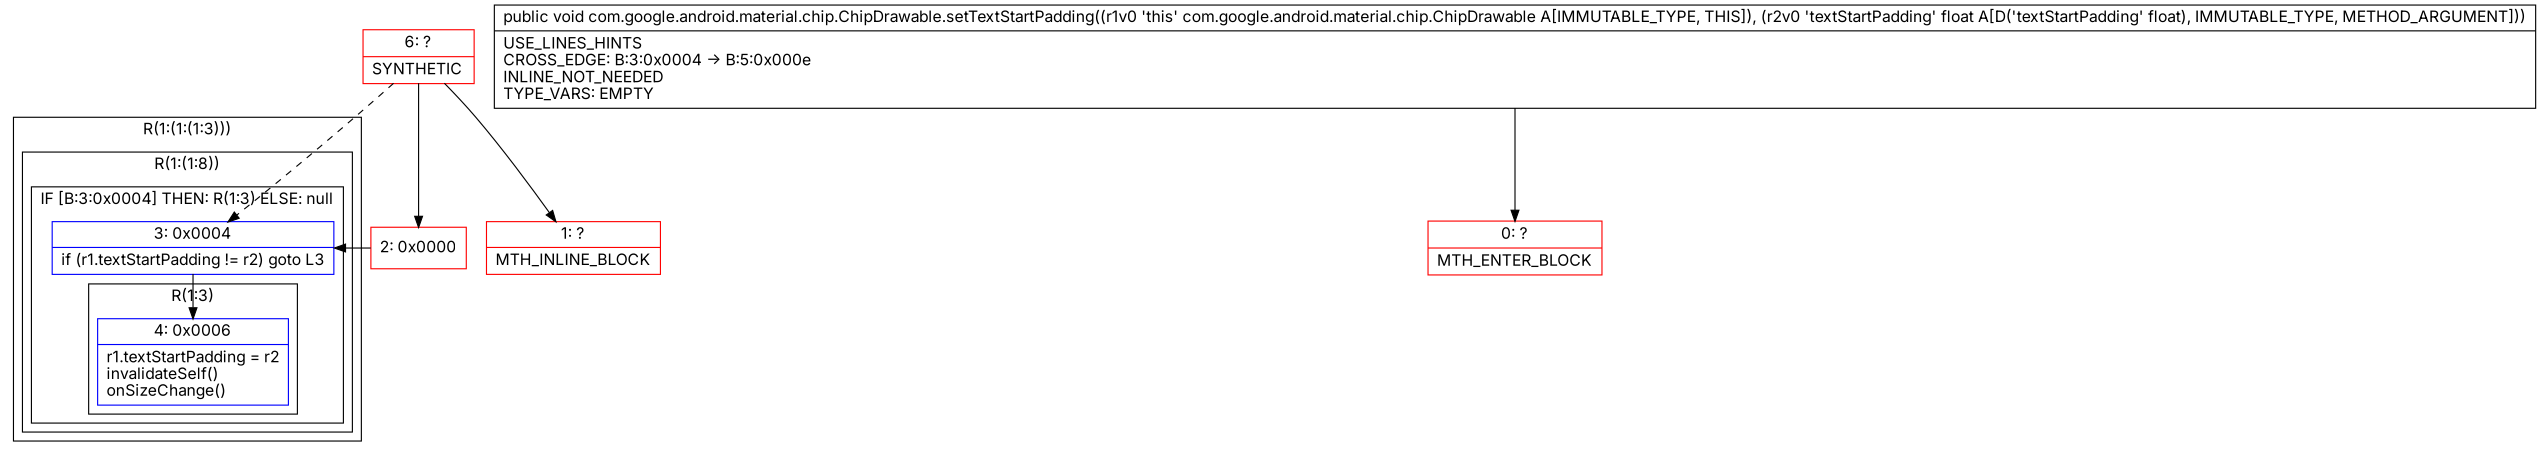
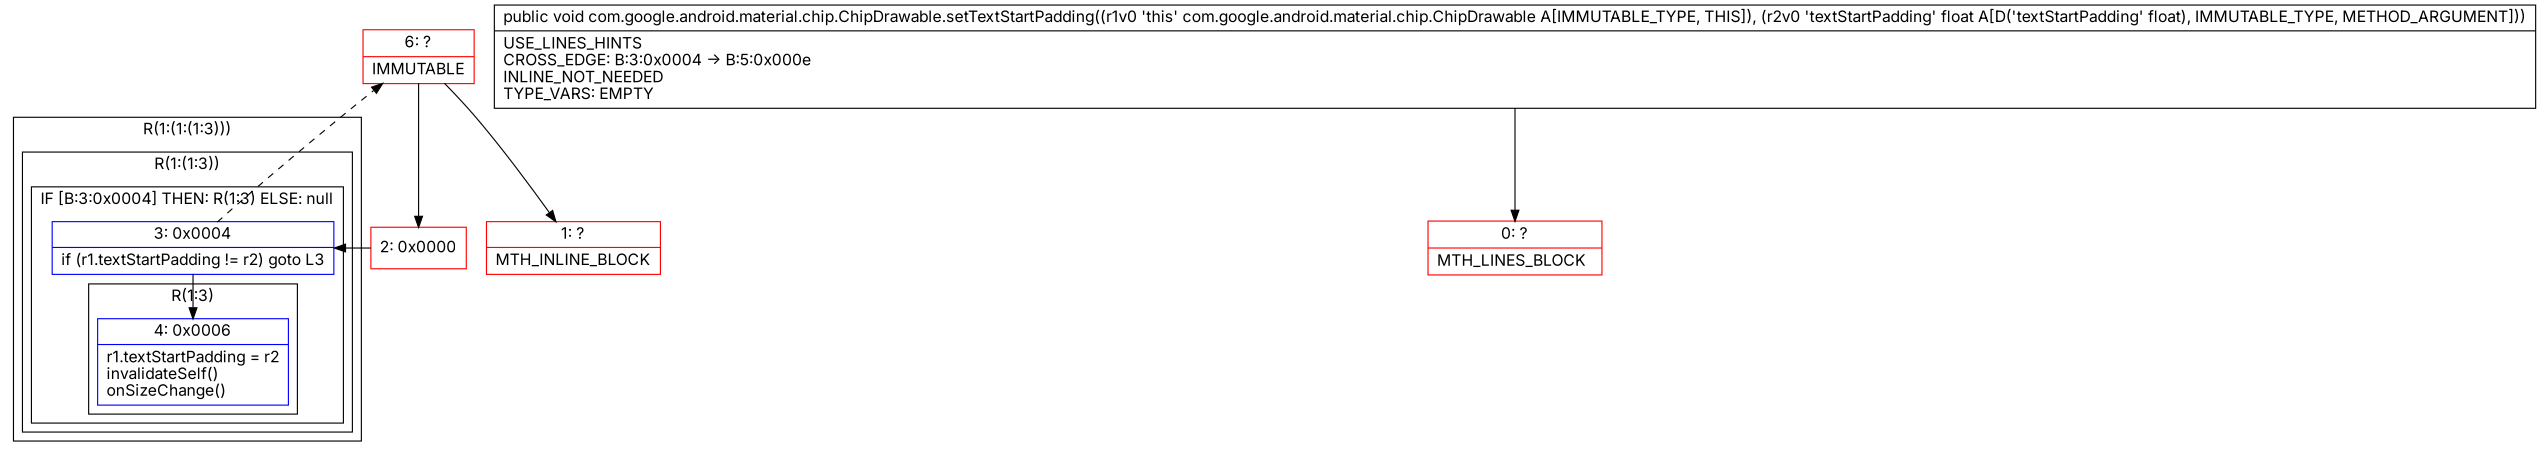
(417, 70) -> (419, 70)
(324, 144) -> (287, 162)
(187, 165) -> (187, 165)
(1515, 261) -> (1512, 261)
